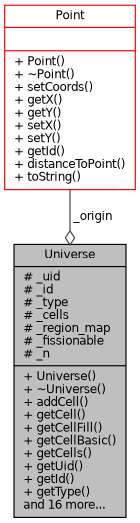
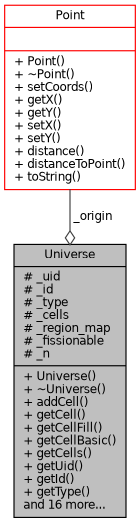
(40, 152) -> (50, 152)
